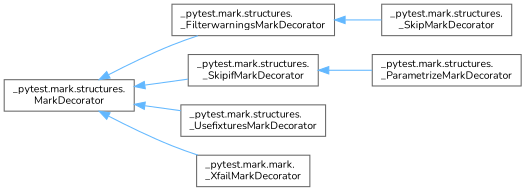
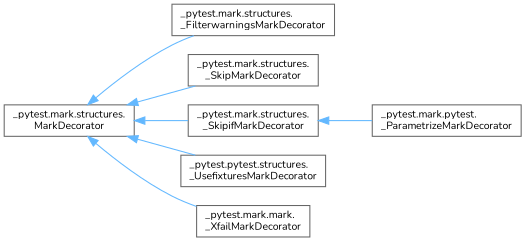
(363, 20) -> (167, 94)
(447, 70) -> (447, 121)
(253, 121) -> (253, 171)
